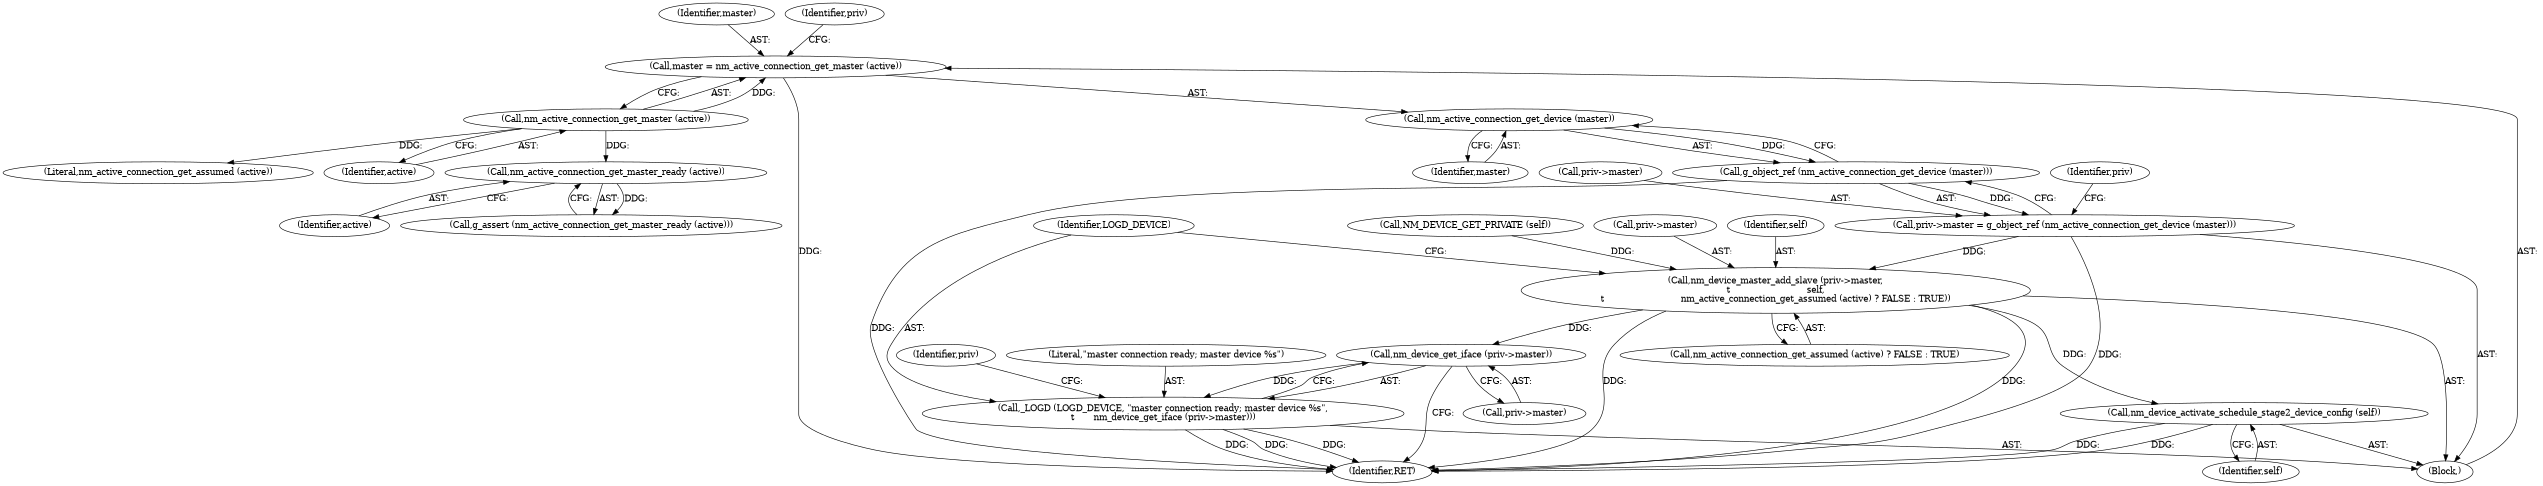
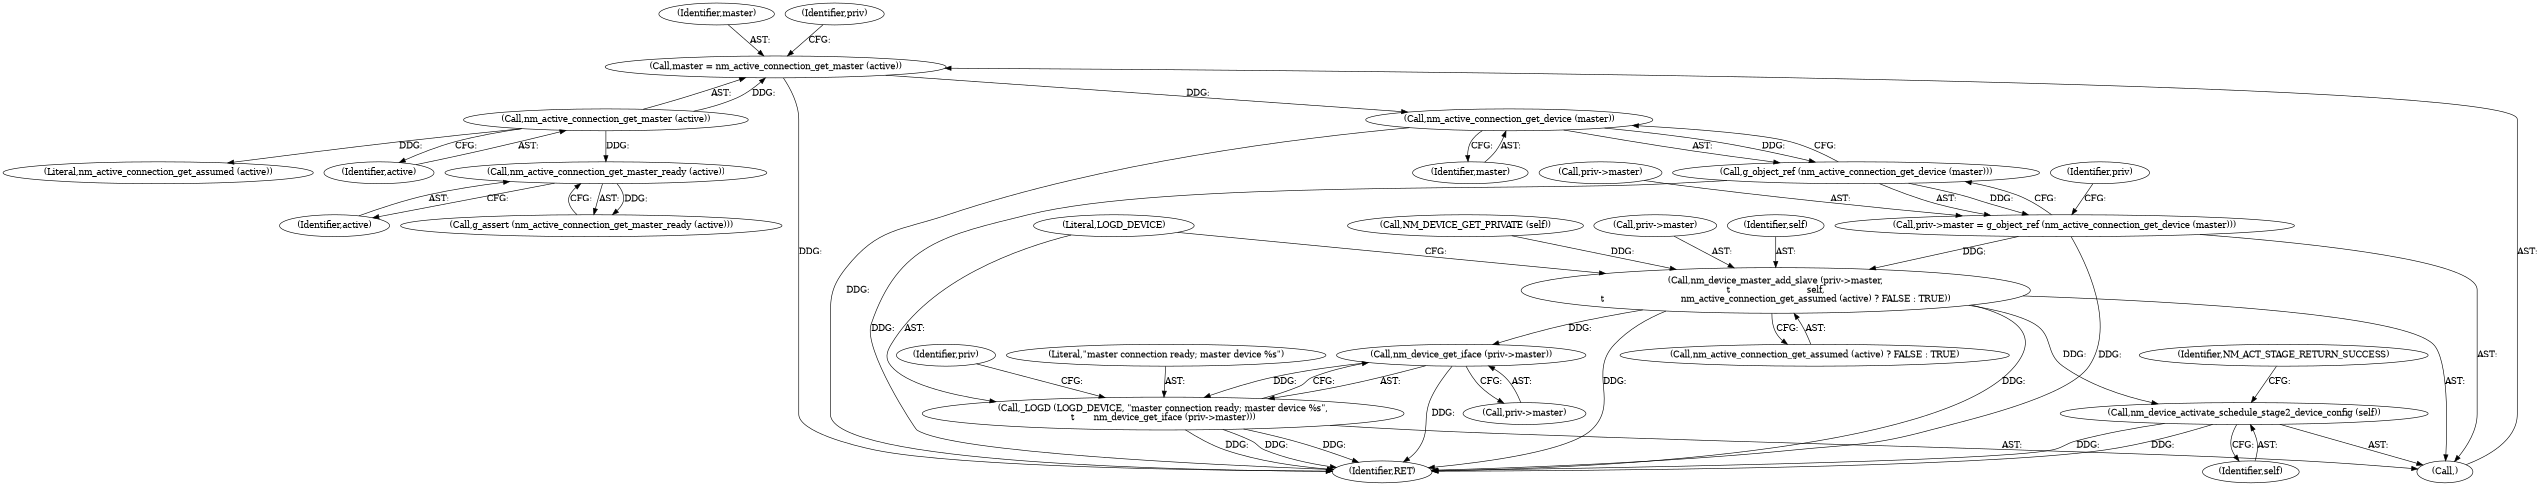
(662, 87) -> none
(1199, 93) -> (1199, 93)
(1114, 226) -> (1114, 226)
none -> (831, 298)
none -> (2284, 355)
(1444, 414) -> (1444, 414)
(2445, 472) -> (2445, 472)
